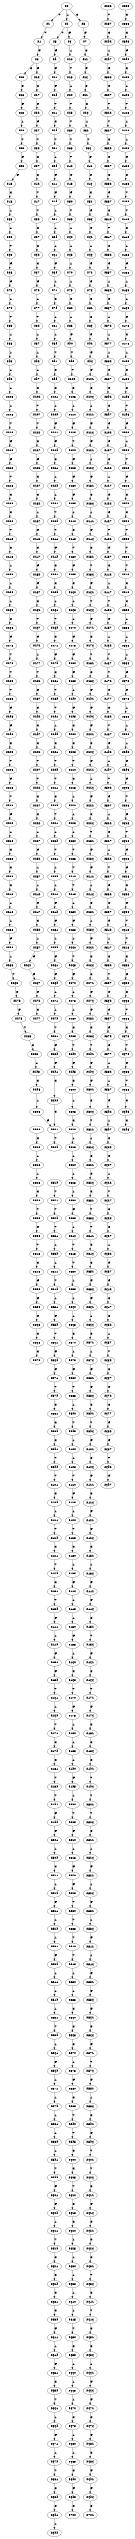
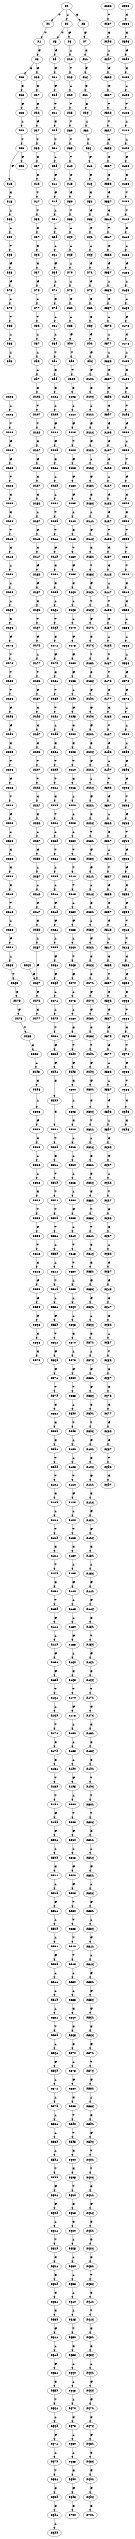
(16, 174) -> (11, 164)
(10, 379) -> none
(11, 903) -> (11, 903)
(33, 956) -> (37, 964)
(45, 1120) -> (37, 1120)
none -> (54, 1165)
